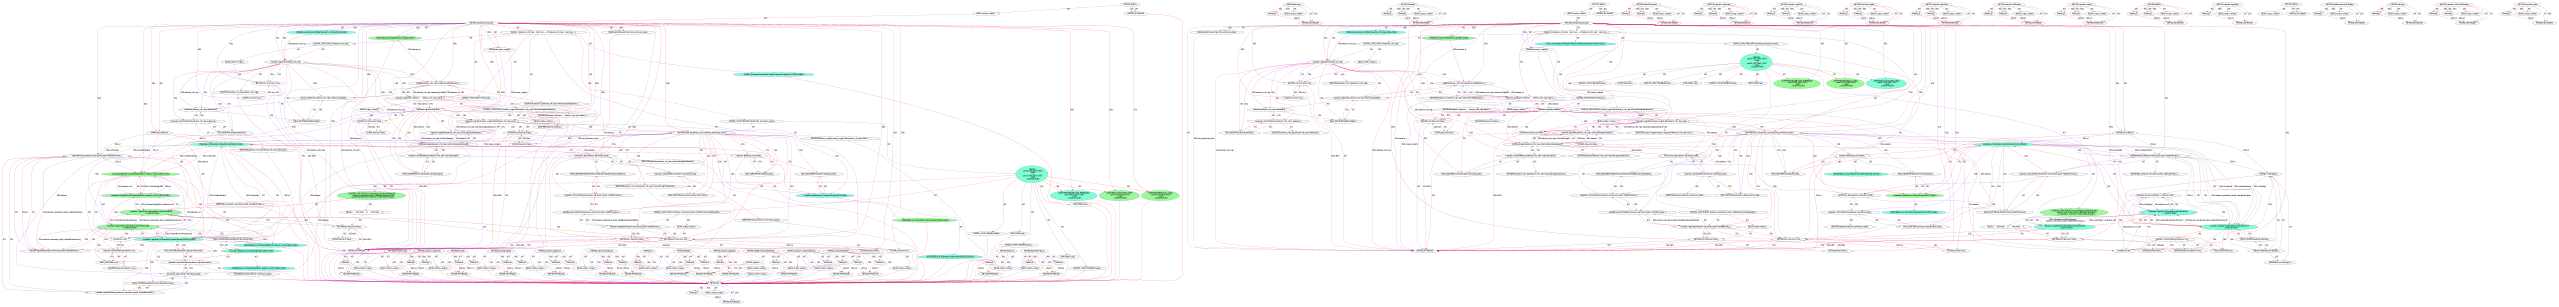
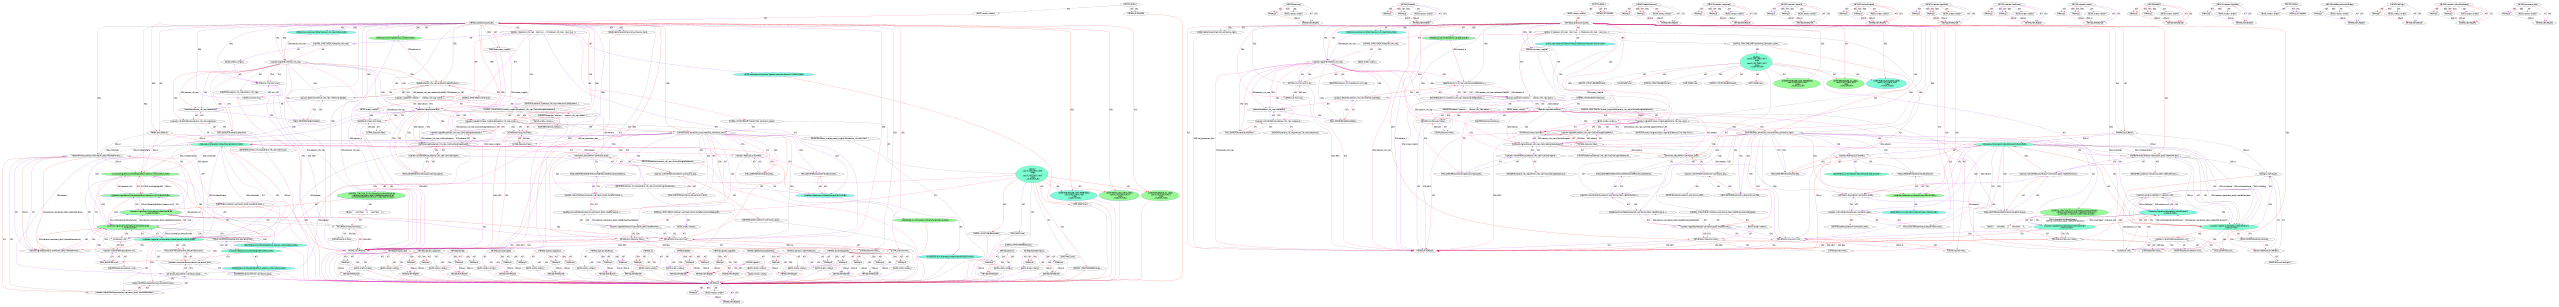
(2289, 217) -> (2221, 190)
(2258, 246) -> none
none -> (902, 263)
